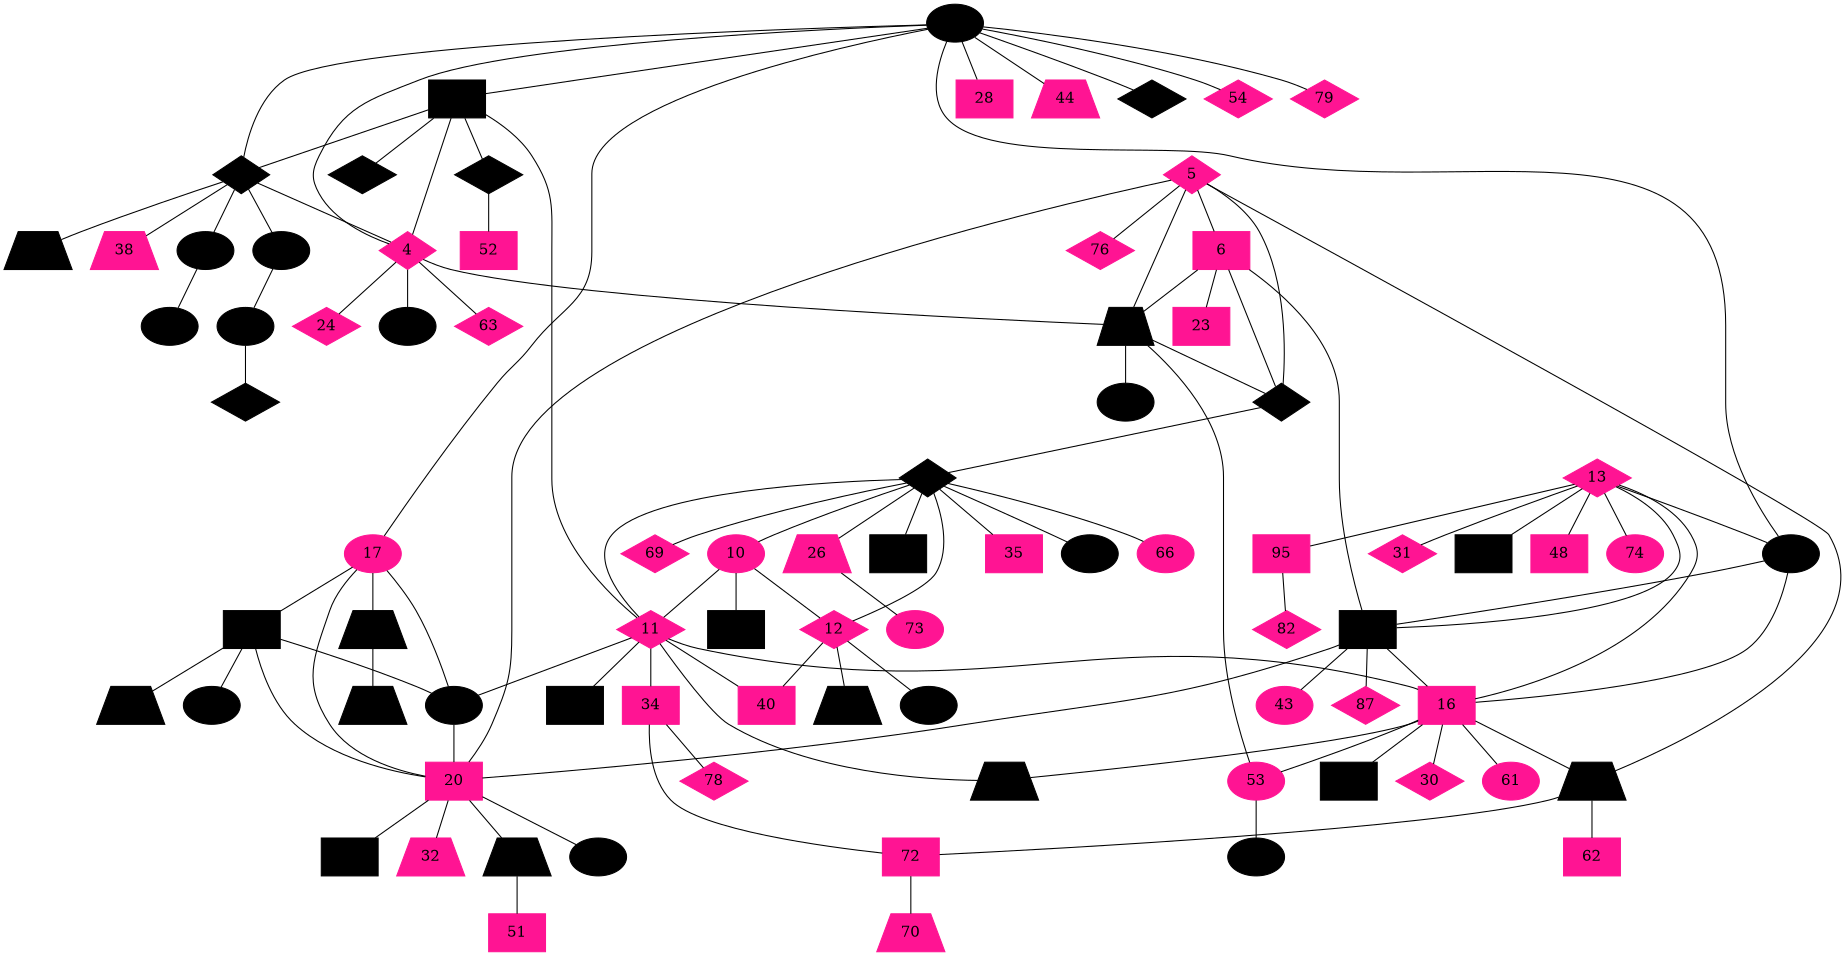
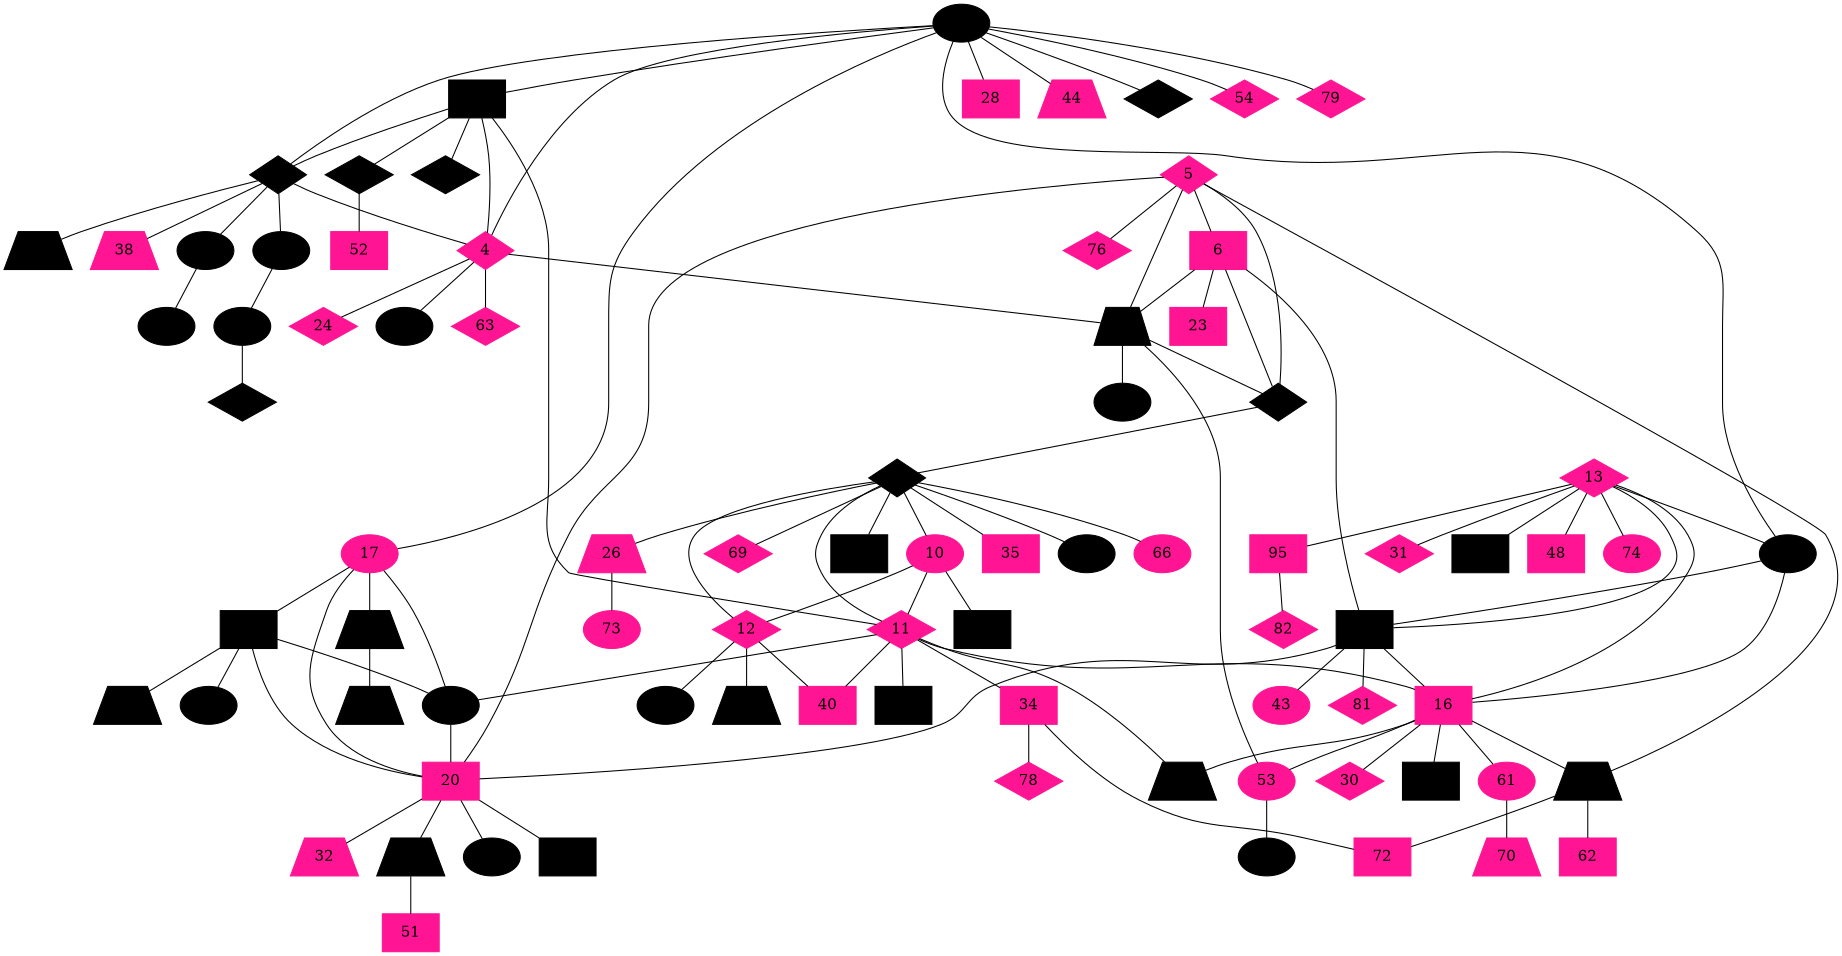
(1366, 705) -> (1363, 705)
(911, 895) -> (1507, 821)
